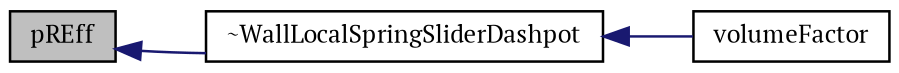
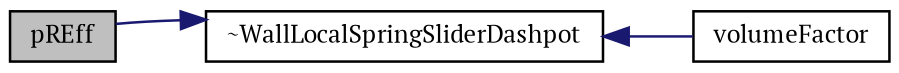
(173, 52) -> (148, 22)
